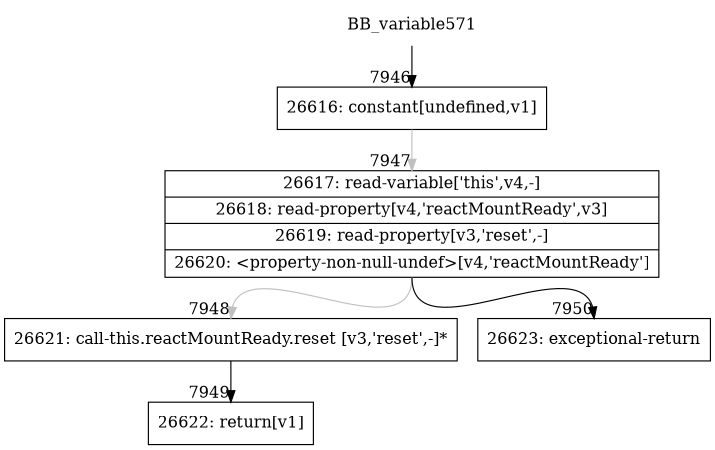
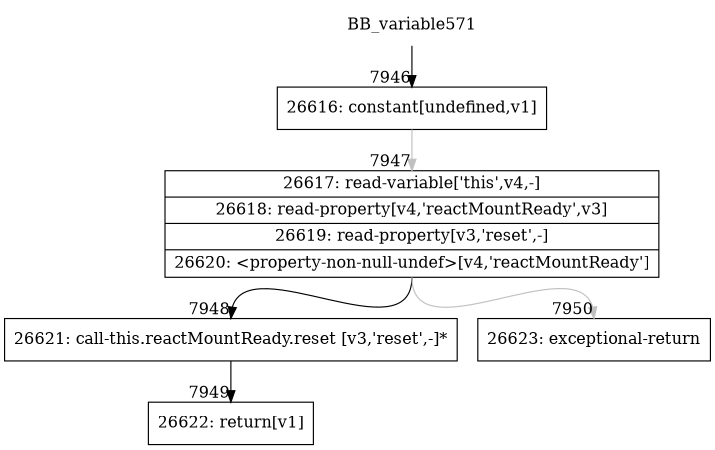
(327, 299) -> (327, 299)
(497, 299) -> (497, 299)
